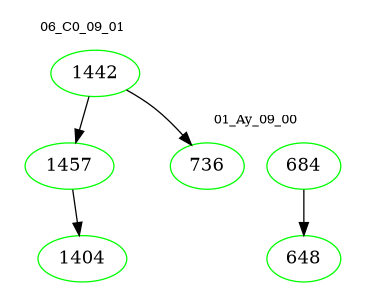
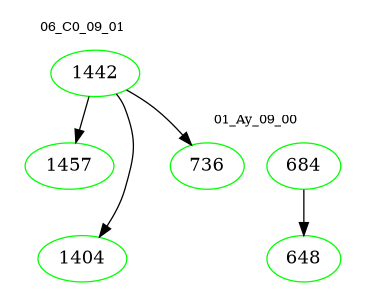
(75, 206) -> (132, 161)
